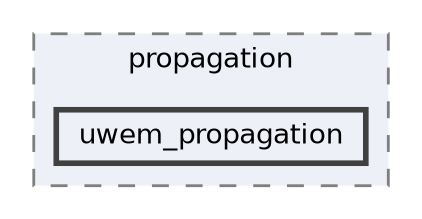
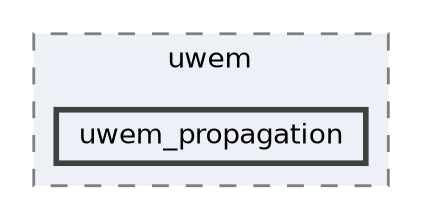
(211, 60) -> (211, 60)
